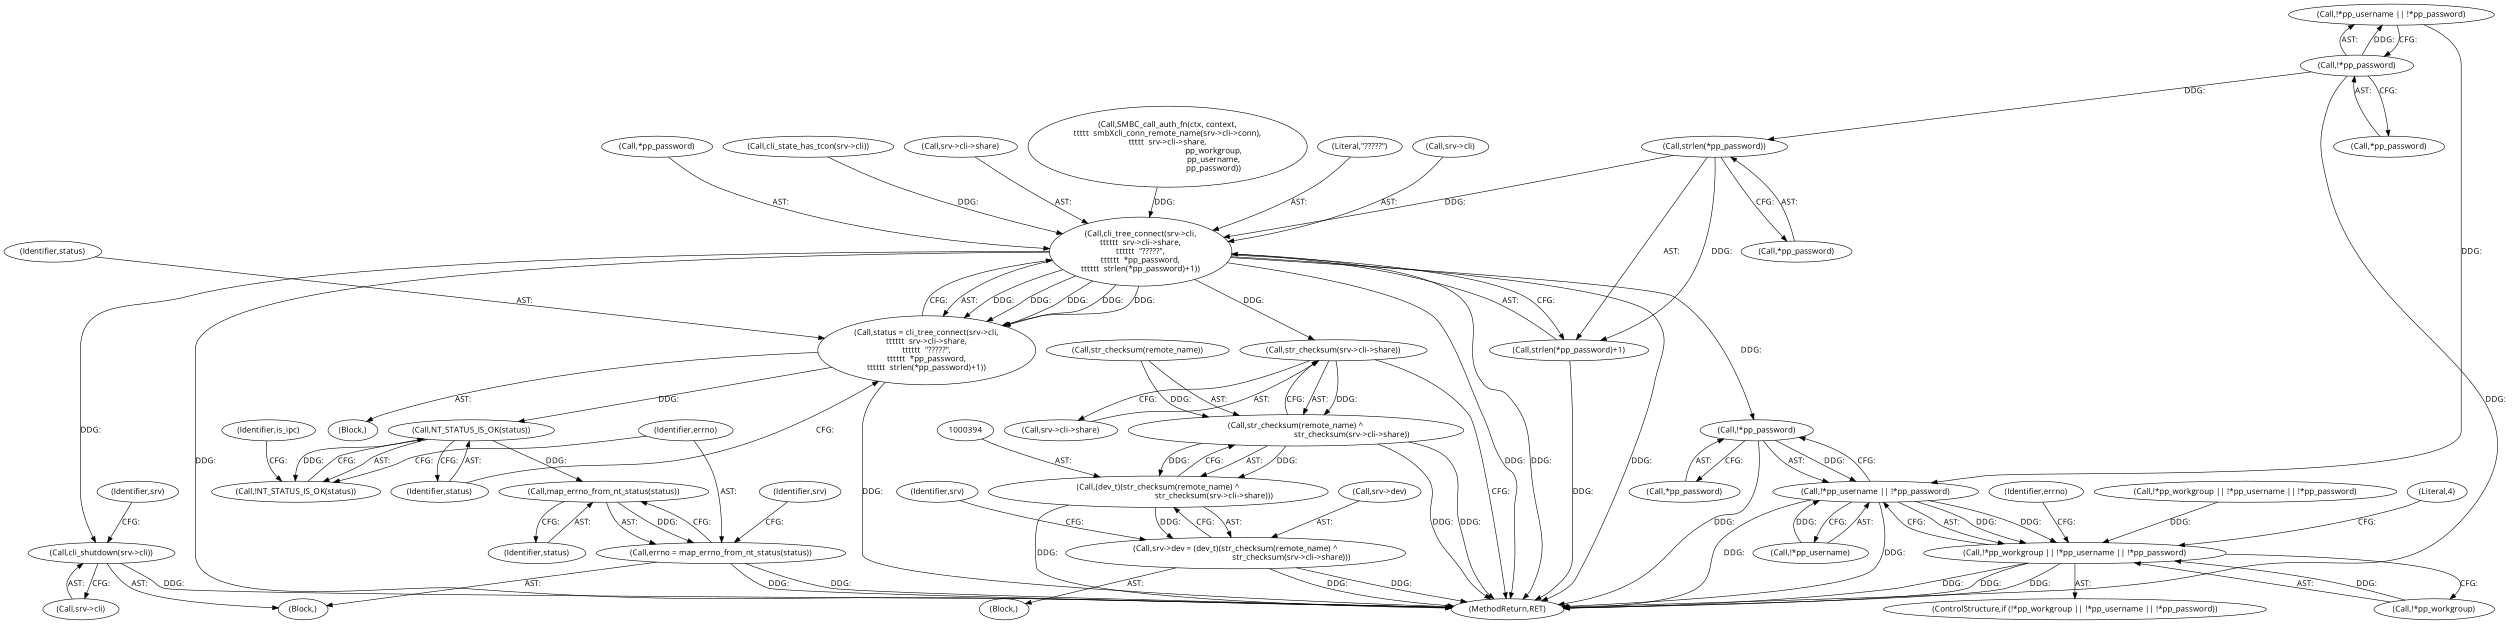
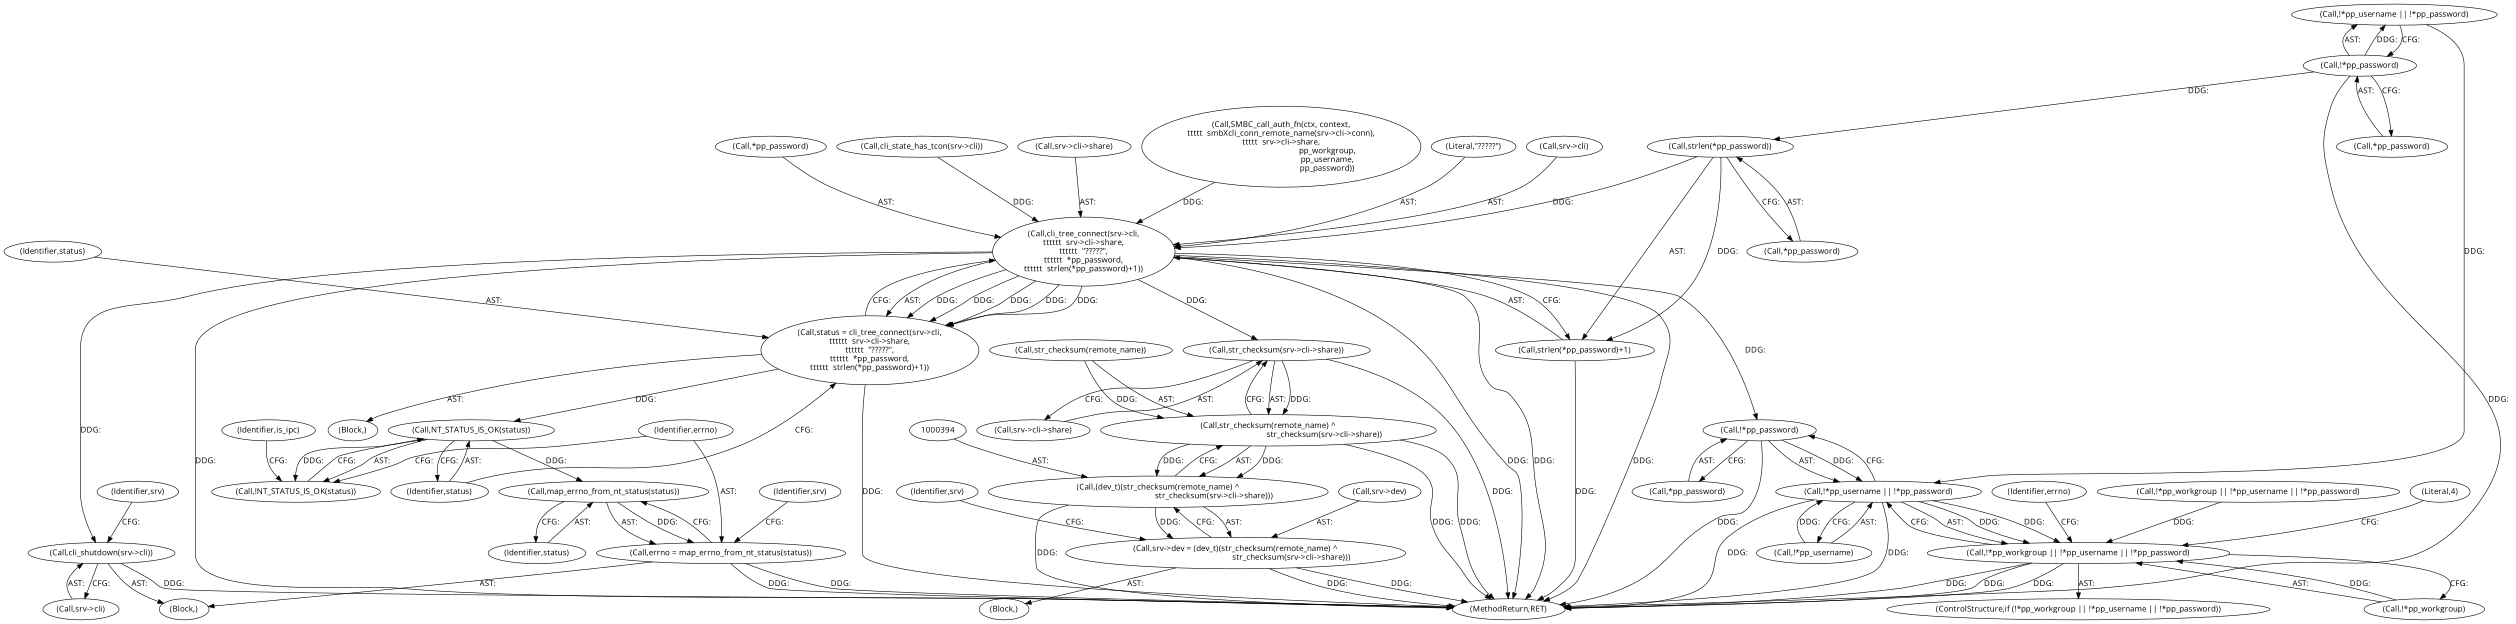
(1502, 492) -> (1504, 492)
